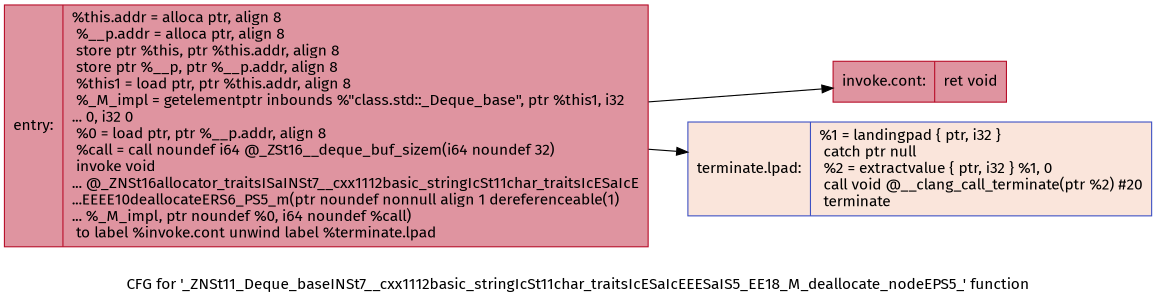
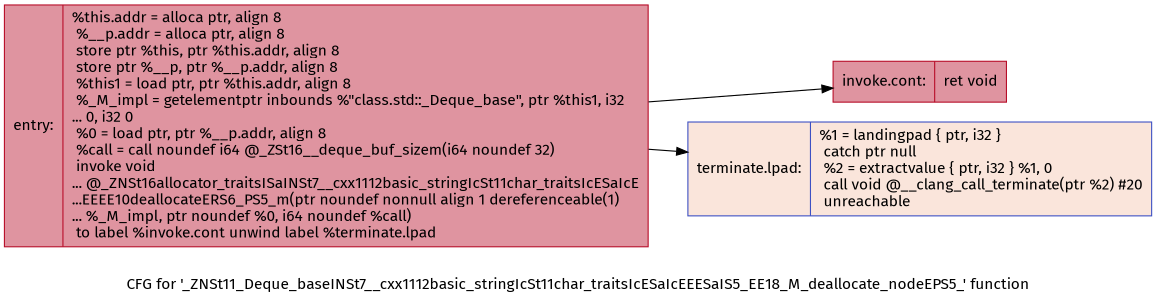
(855, 202) -> (865, 202)
